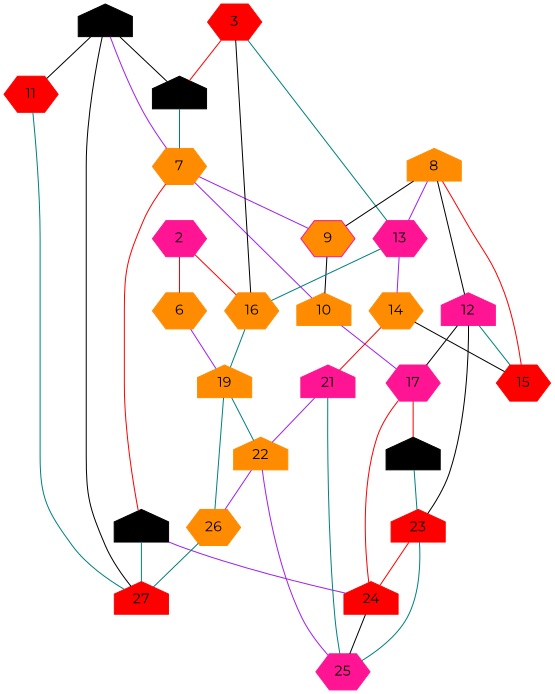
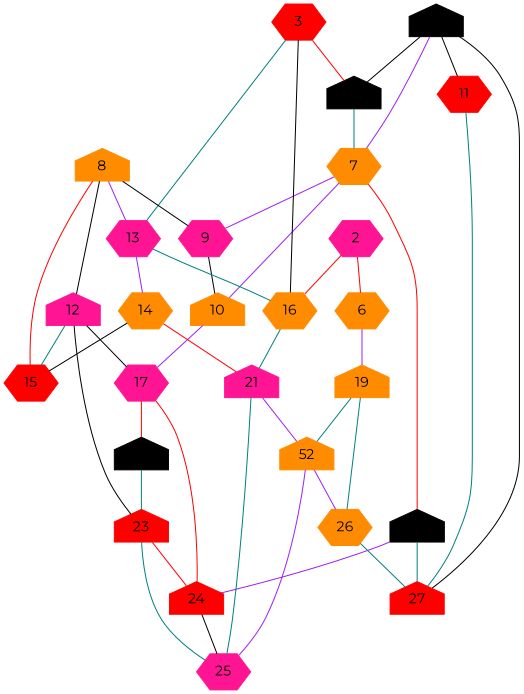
(328, 239) -> (206, 239)
(238, 348) -> (270, 349)
(261, 455) -> (307, 455)
